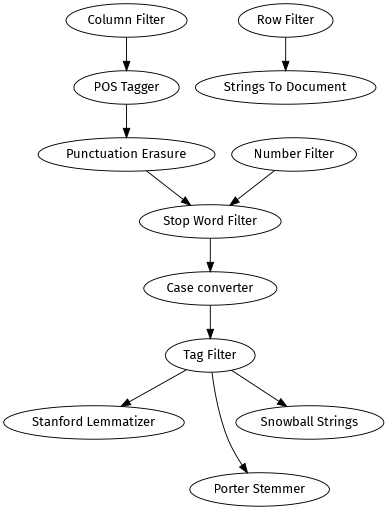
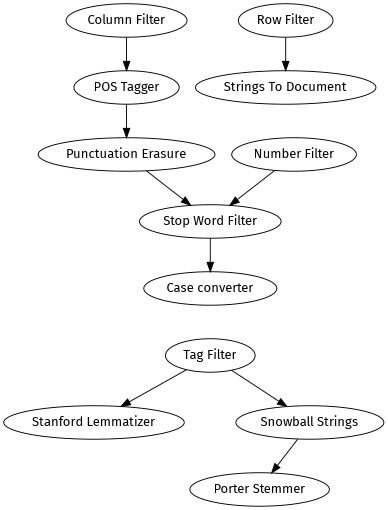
(210, 317) -> none
(222, 421) -> (288, 452)
